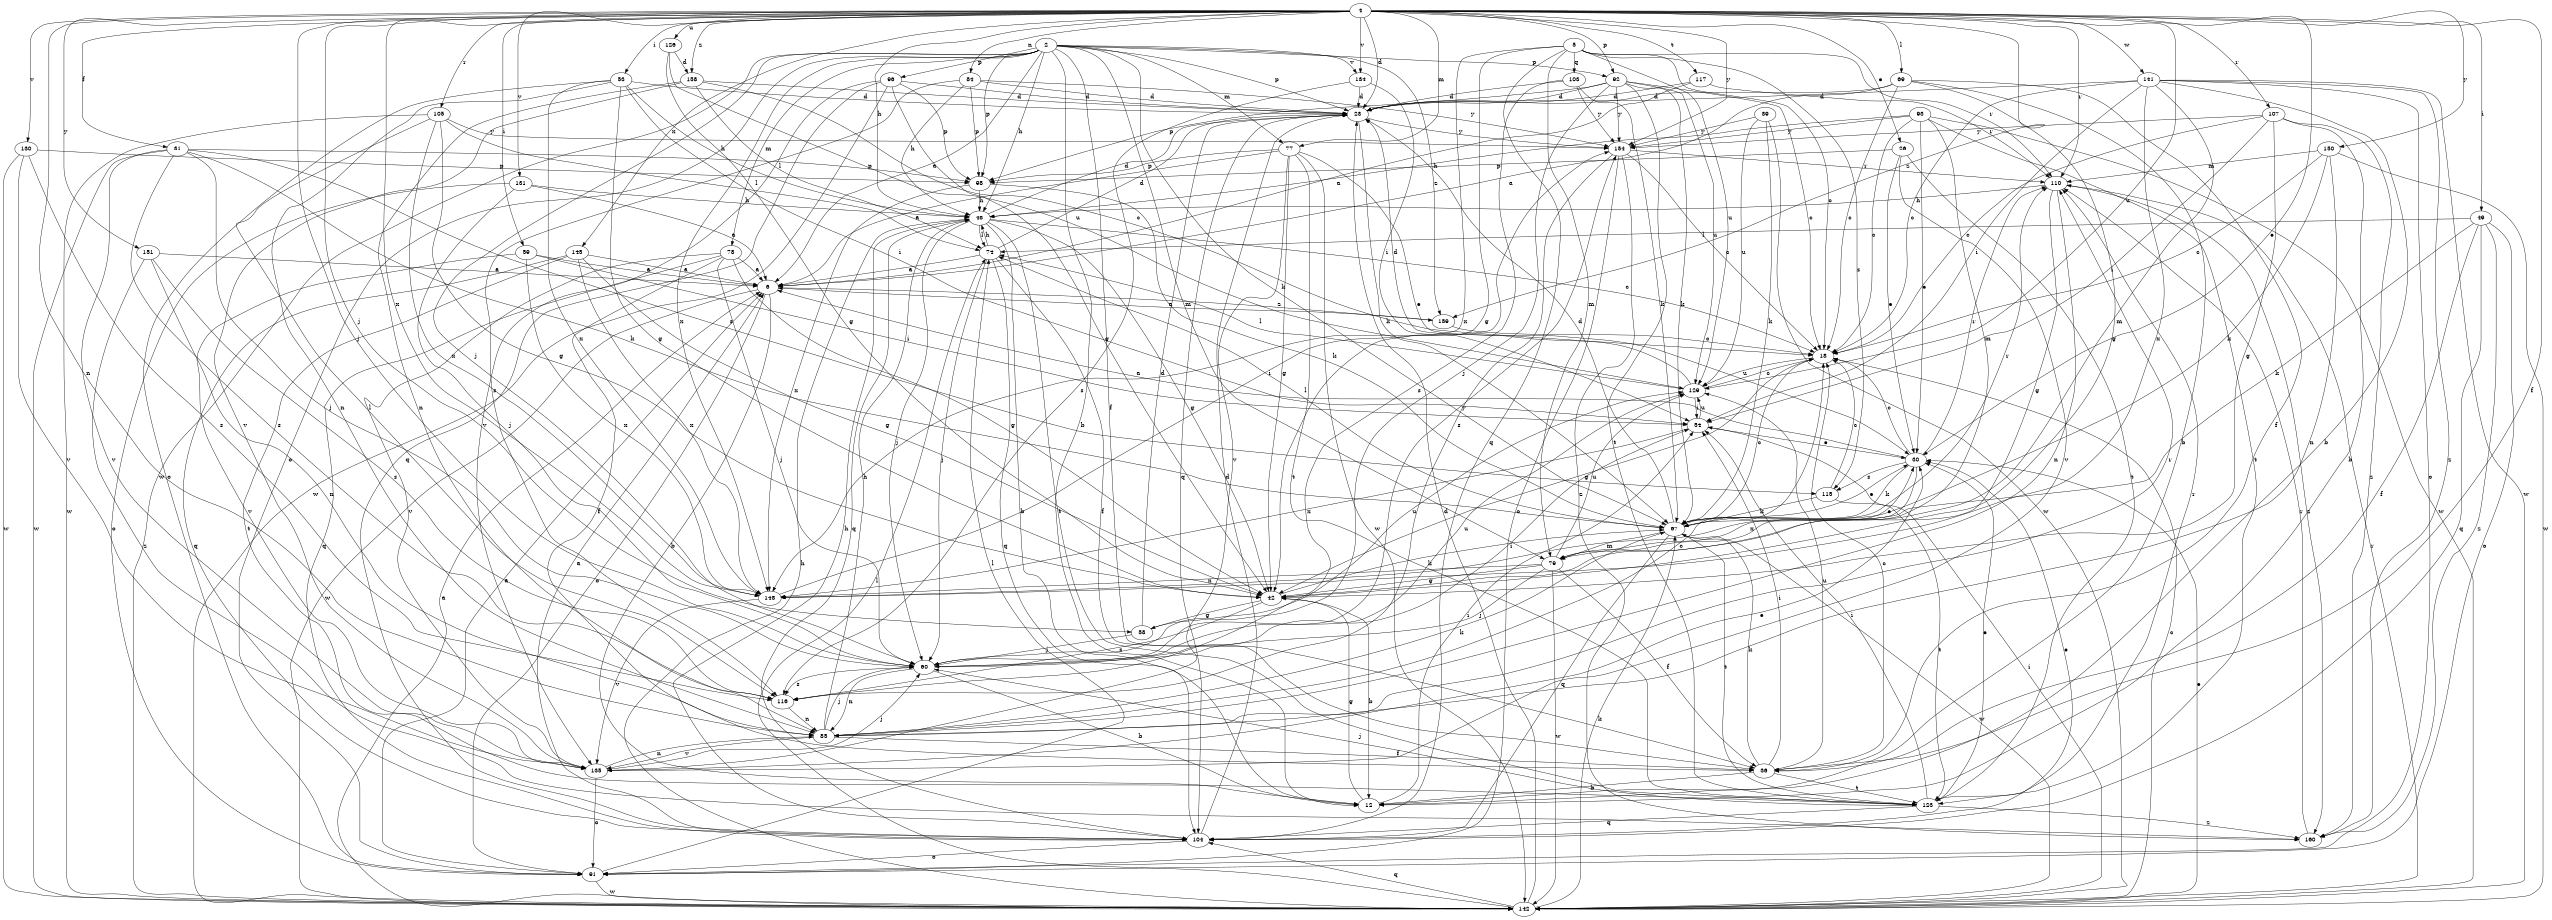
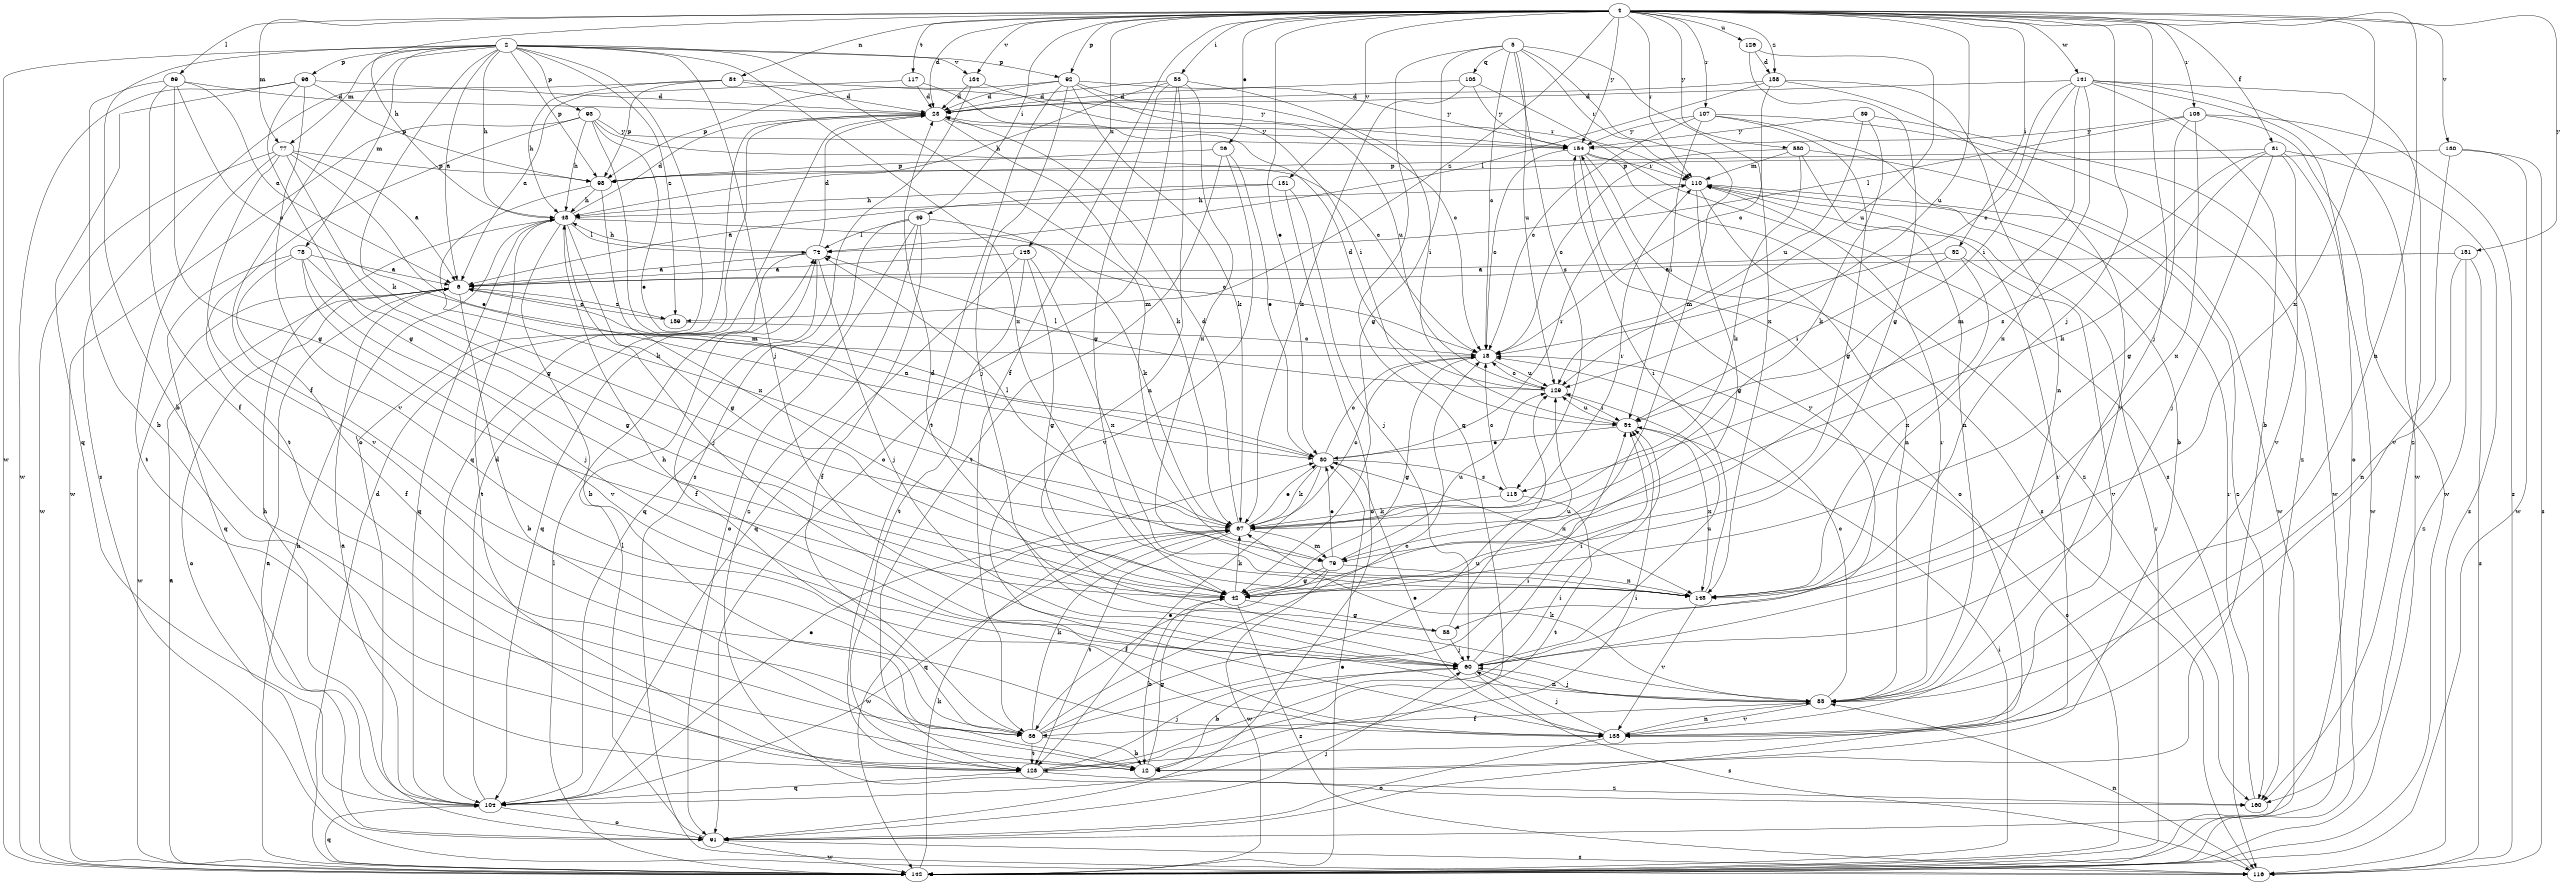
(1203, 67) -> (546, 80)
(2329, 149) -> (1798, 149)
(526, 253) -> (1956, 253)
(370, 408) -> (2513, 495)
(1983, 623) -> (1160, 621)
(1265, 641) -> (1104, 807)
none -> (1484, 857)
